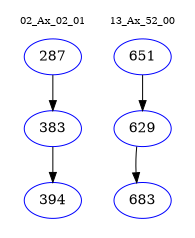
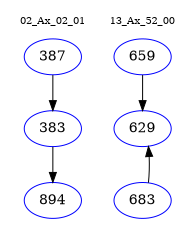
(53, 57) -> (53, 57)
(143, 57) -> (143, 57)
(136, 160) -> (149, 170)
(53, 200) -> (53, 200)
